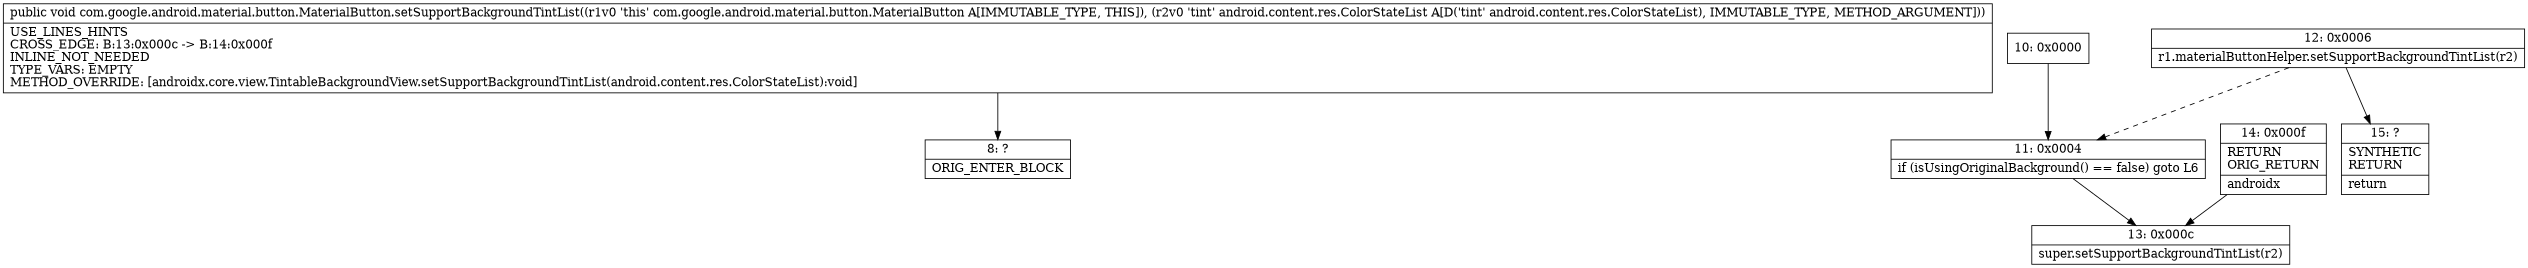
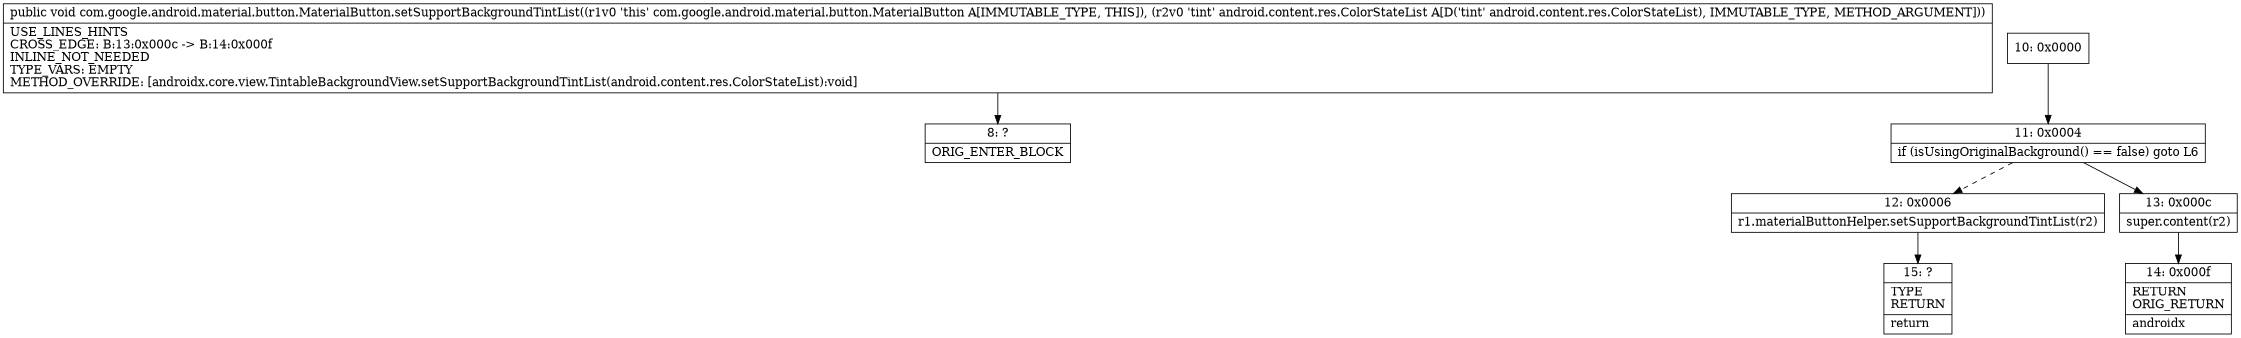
(2197, 102) -> (1987, 176)
(2385, 153) -> (1907, 292)
(2210, 208) -> (2178, 244)
(2161, 254) -> (2178, 222)
